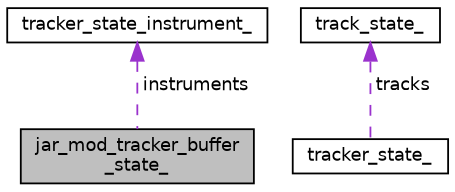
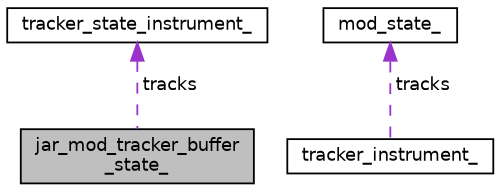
(370, 25) -> (390, 25)
(193, 86) -> (168, 86)
(370, 156) -> (390, 156)
